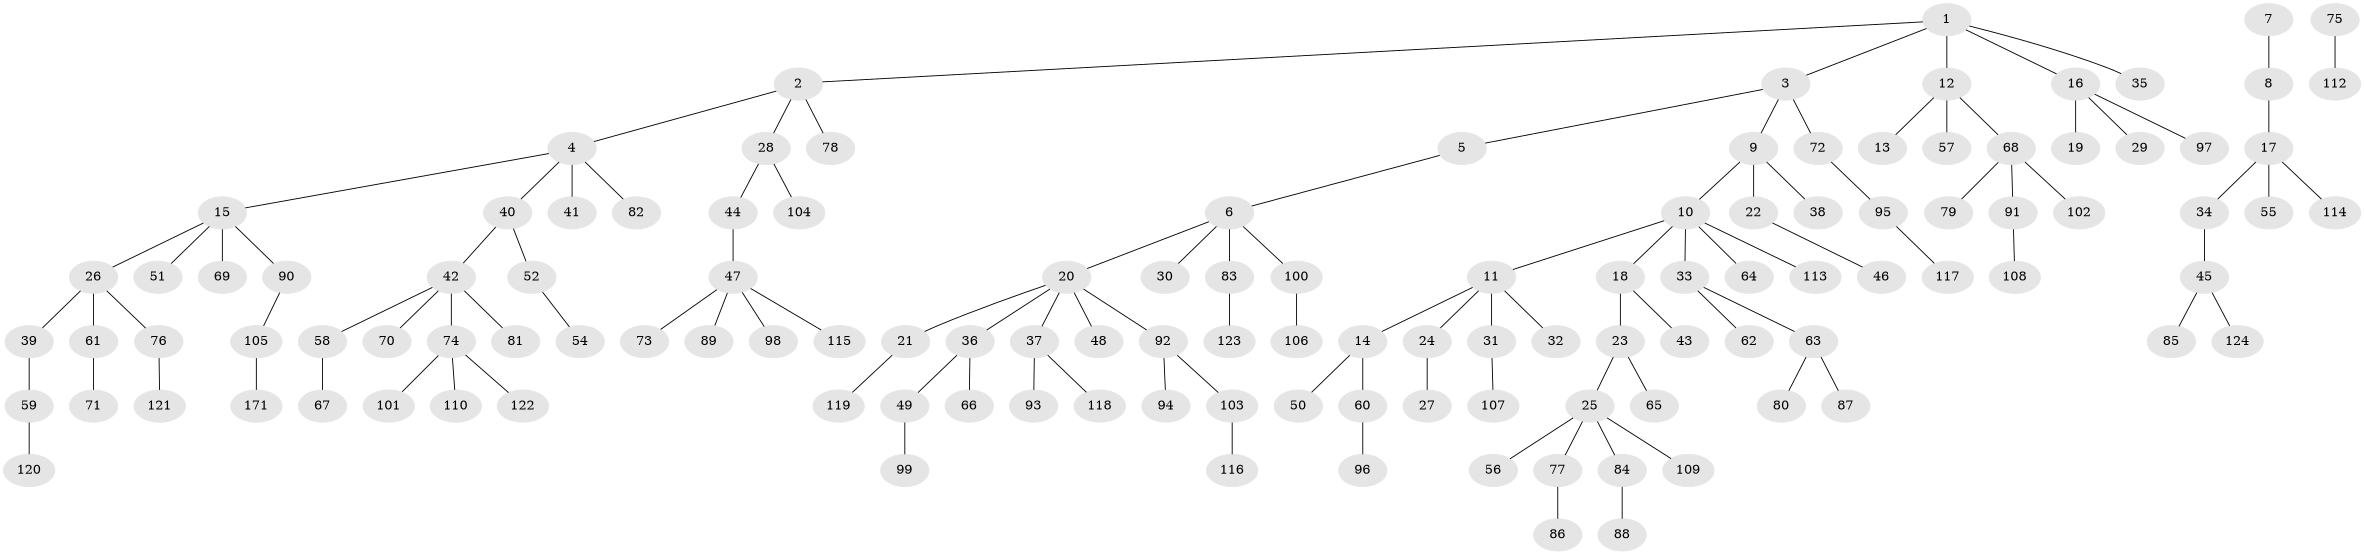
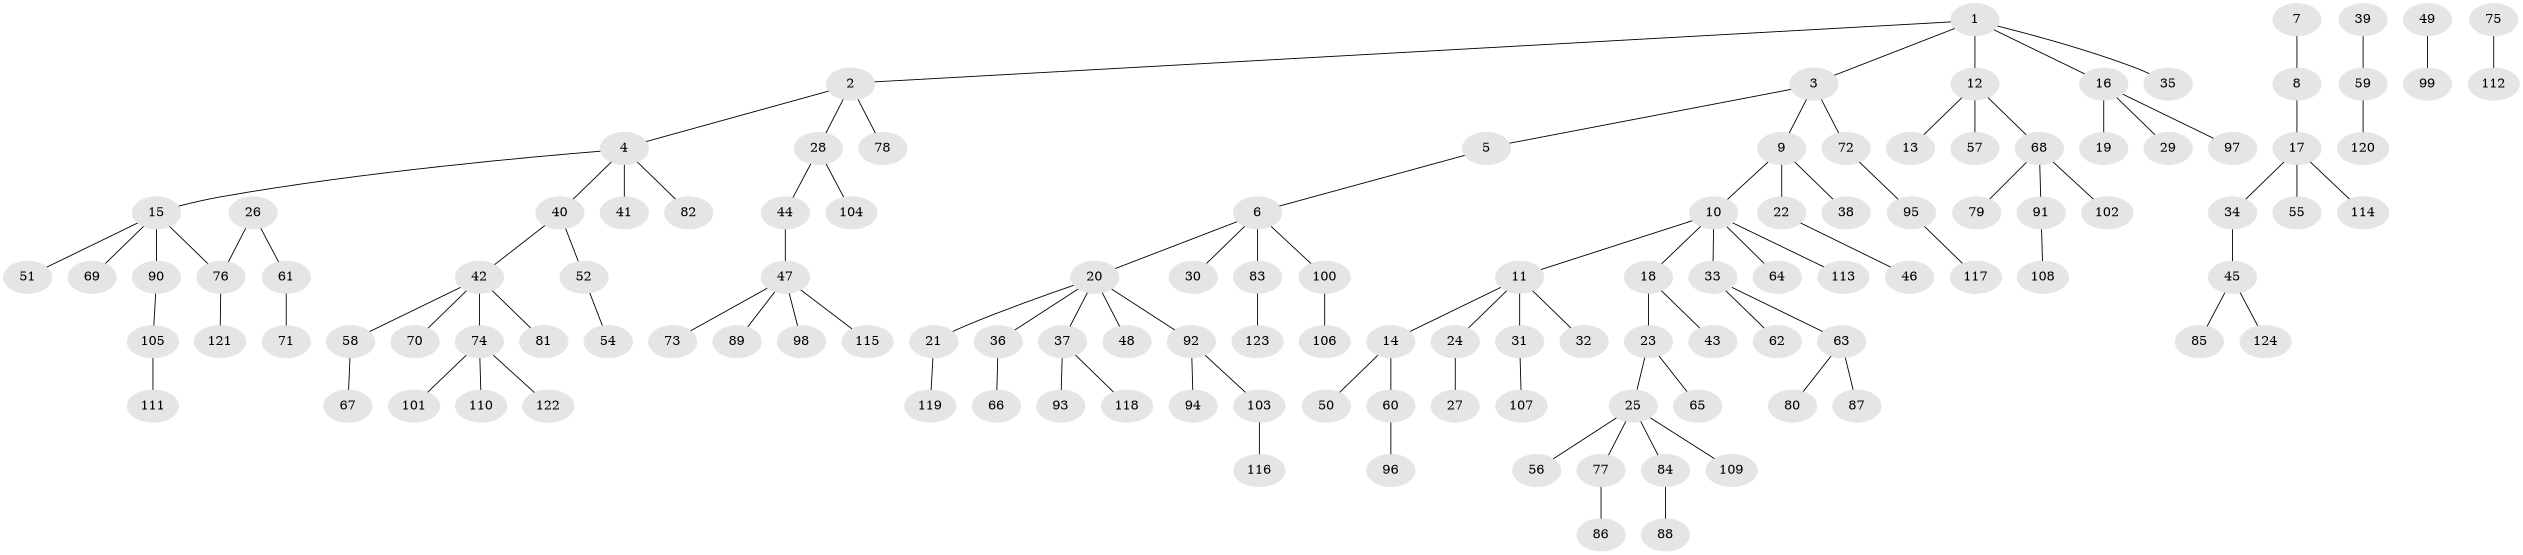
(158, 245) -> (189, 245)
(61, 309) -> none
(937, 374) -> none
(256, 406) -> (153, 406)
